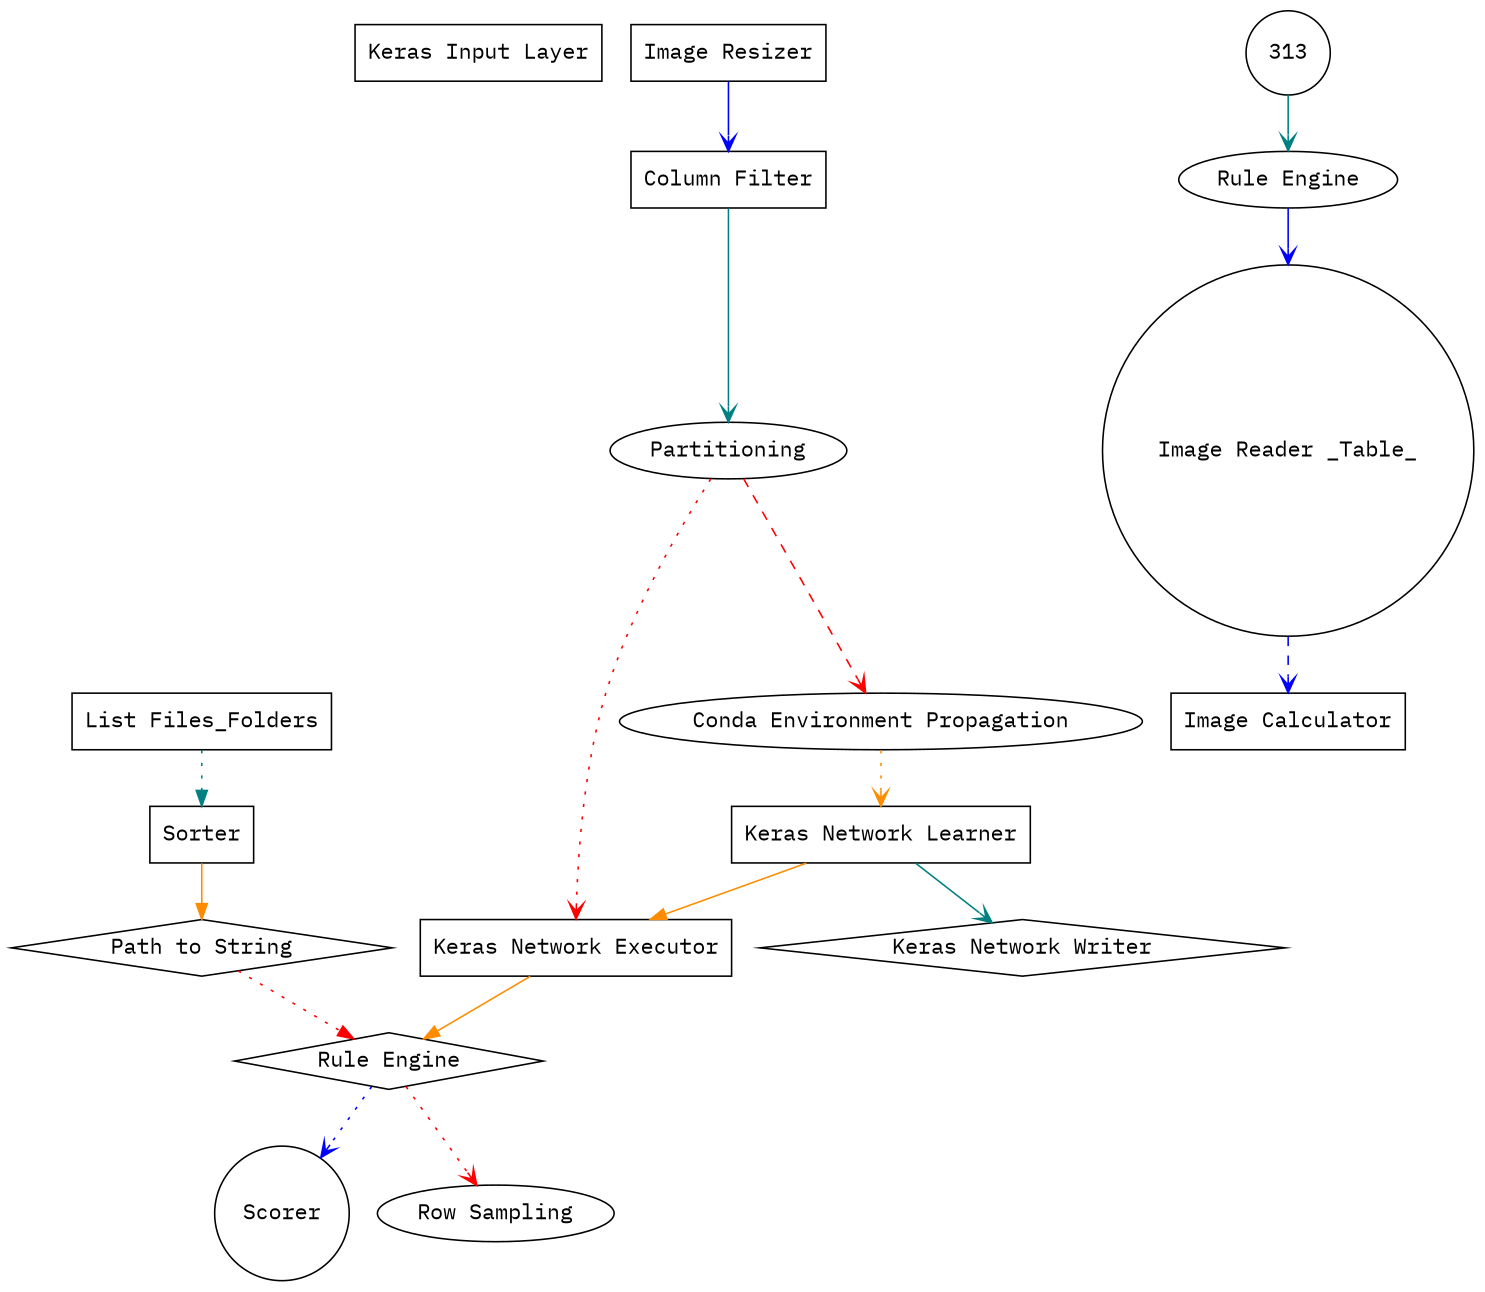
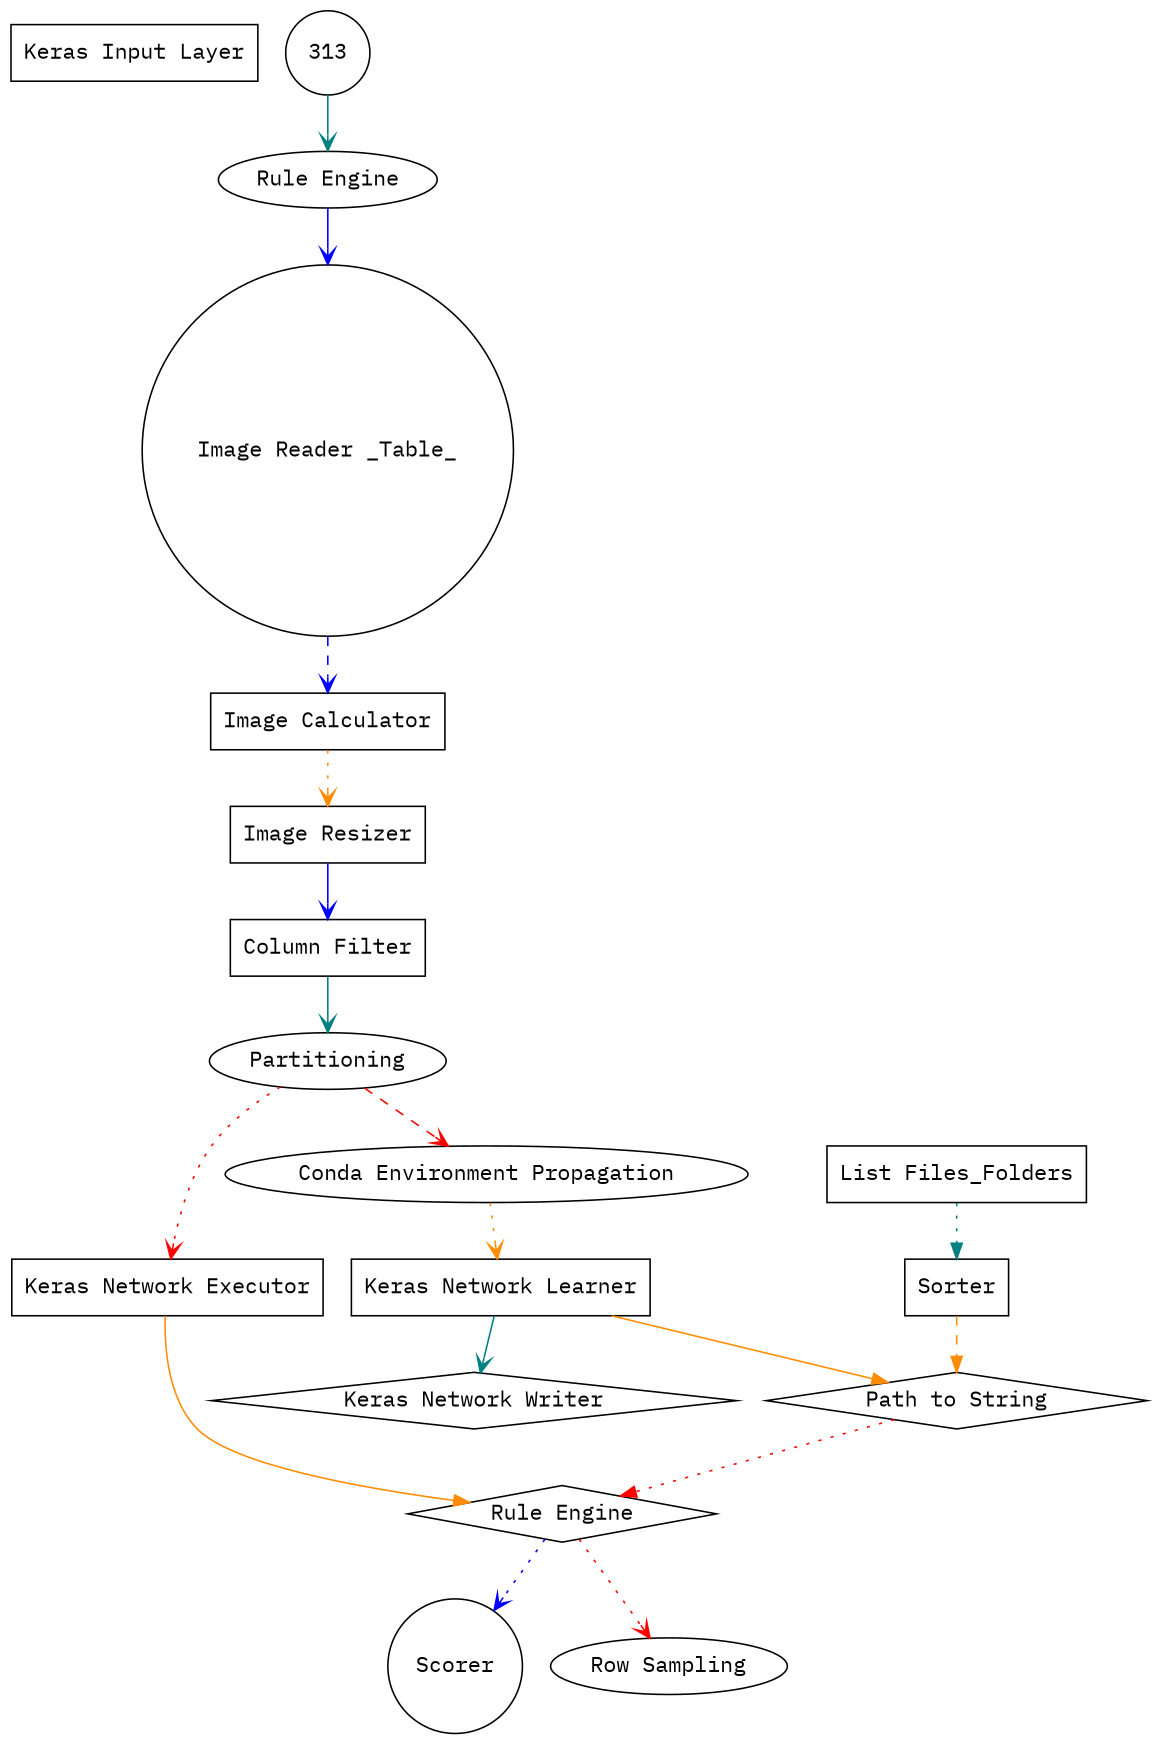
none -> (328, 770)
(202, 884) -> (957, 1336)
(736, 889) -> (742, 1347)
